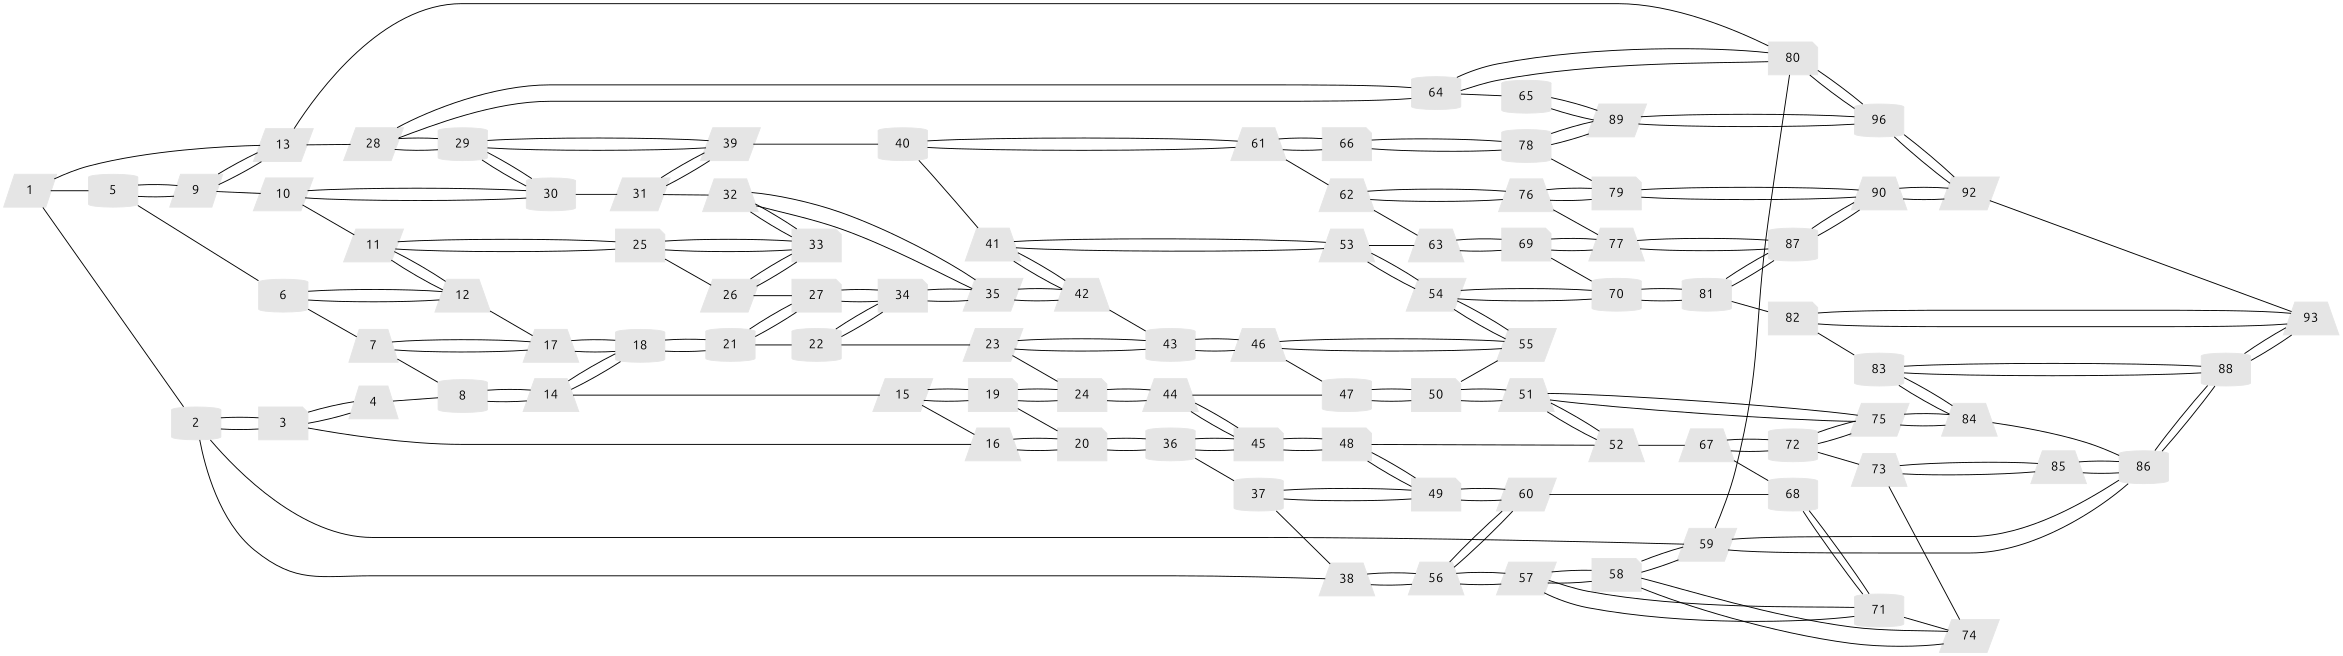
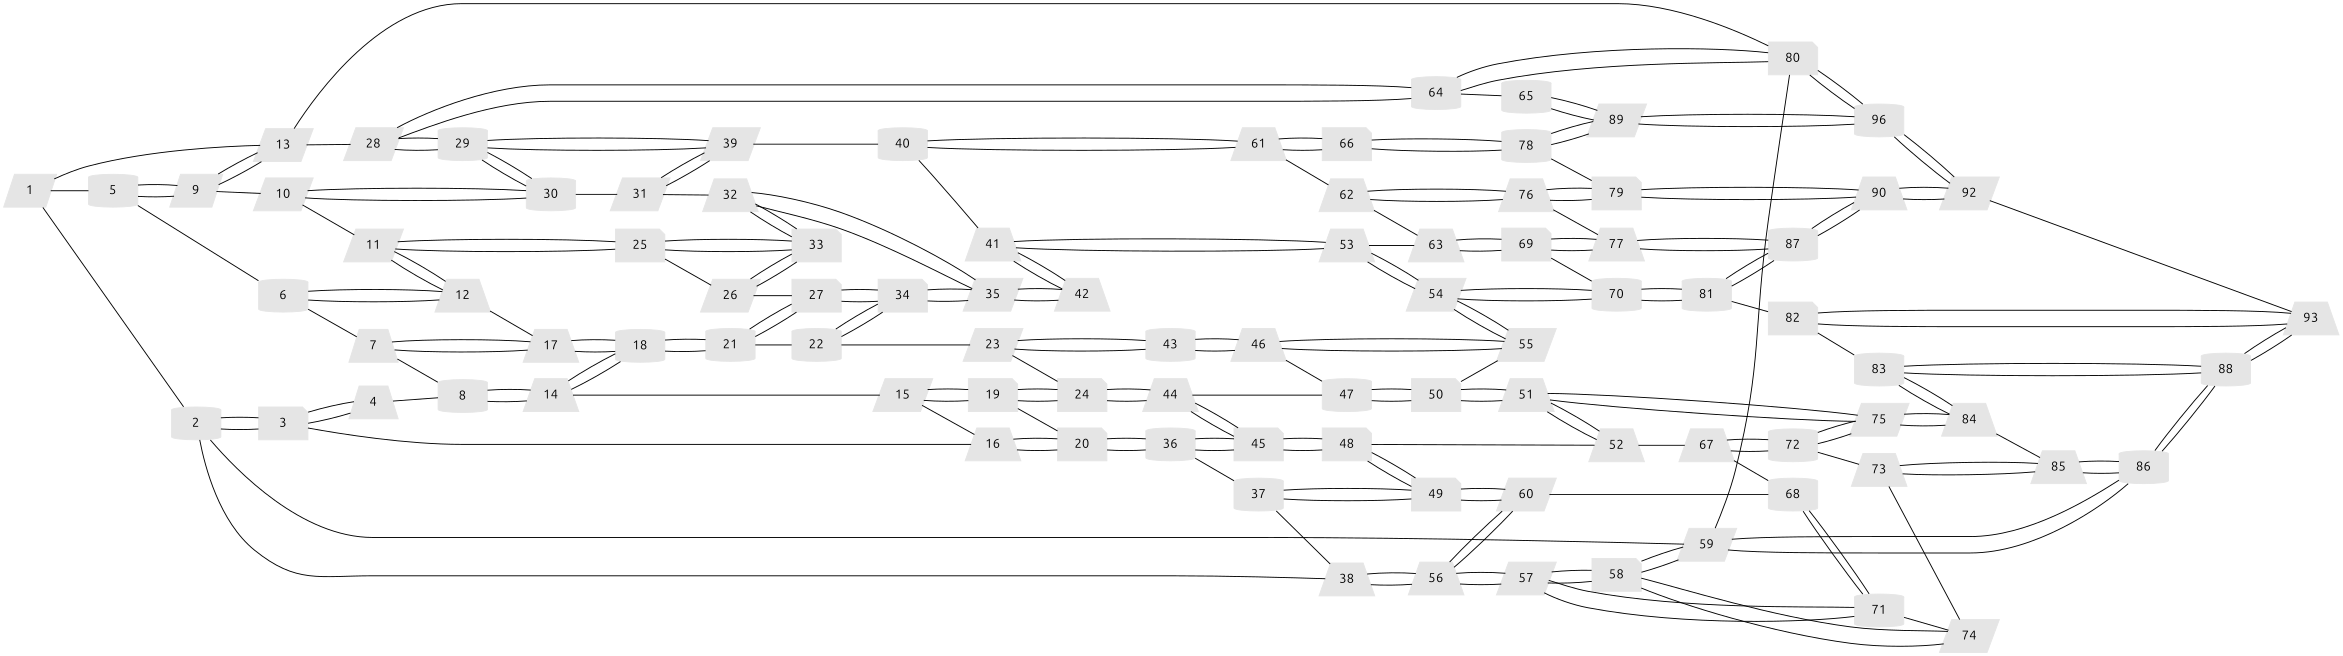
(1128, 321) -> none
(2057, 435) -> (2018, 446)
